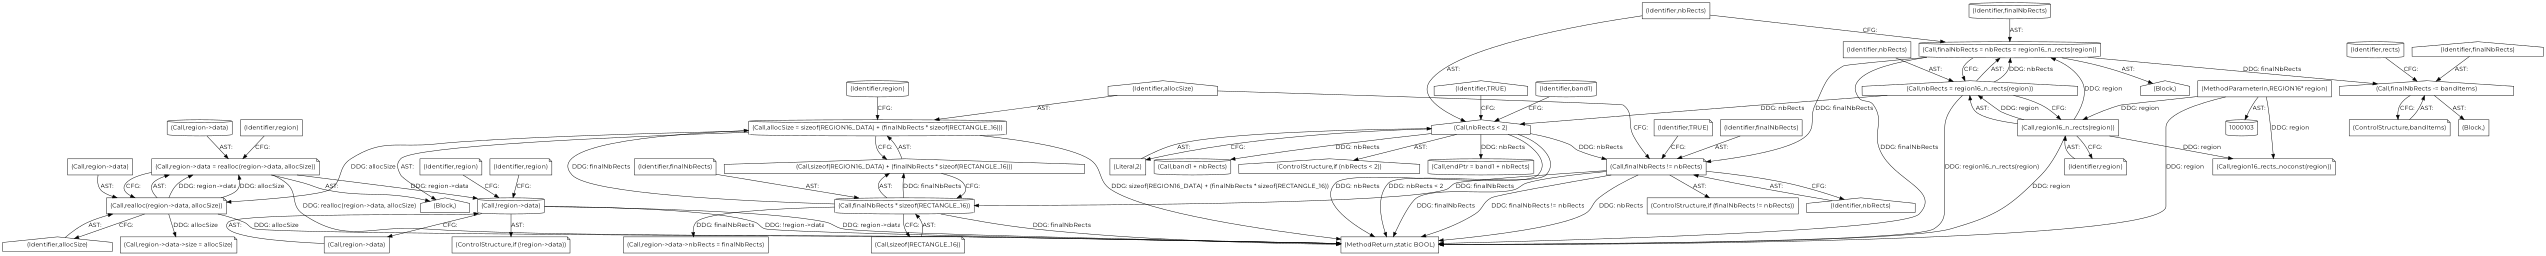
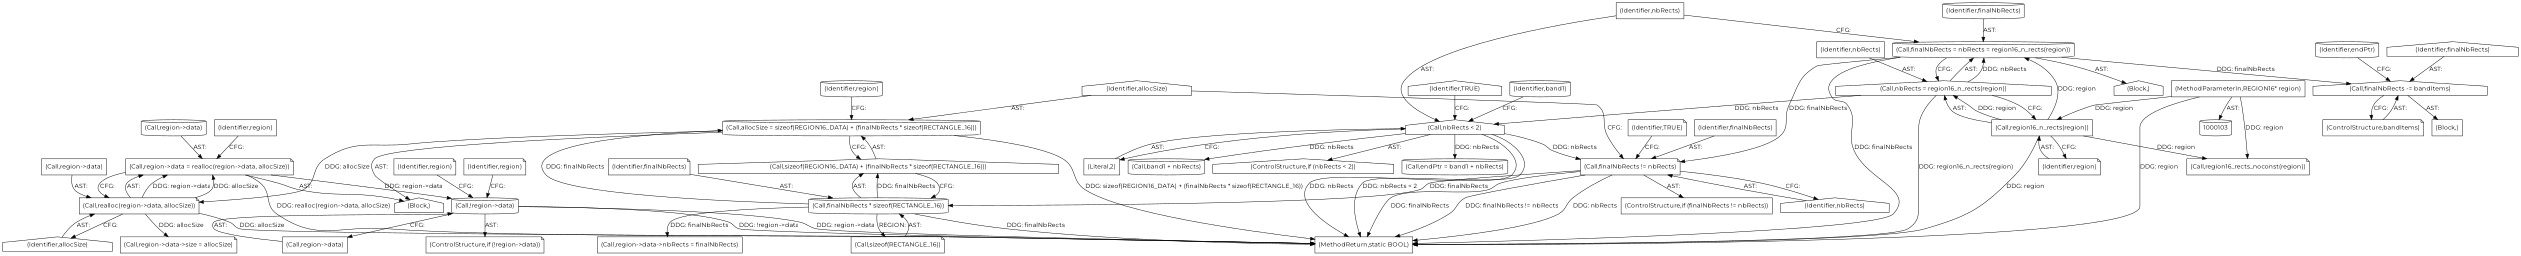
(2375, 50) -> (2347, 50)
(913, 225) -> (893, 225)
